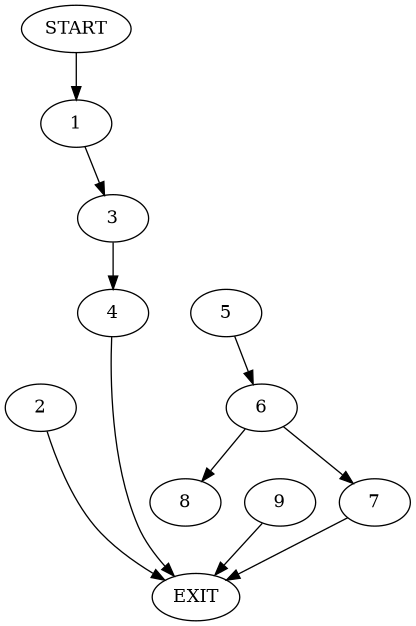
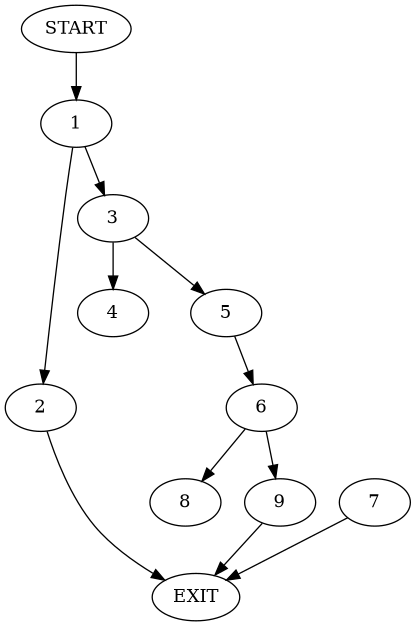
none -> (58, 259)
none -> (164, 261)
(313, 451) -> (270, 448)
(119, 457) -> none
